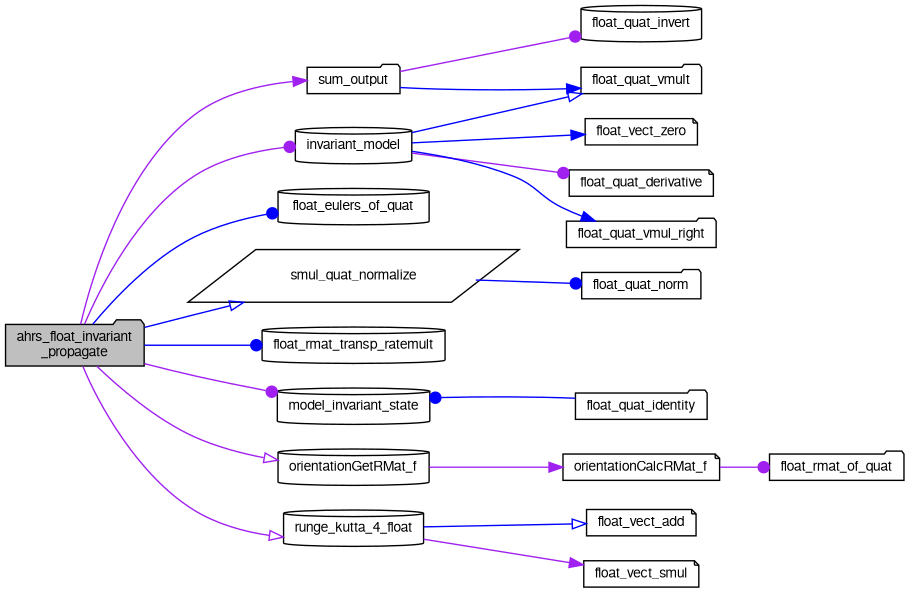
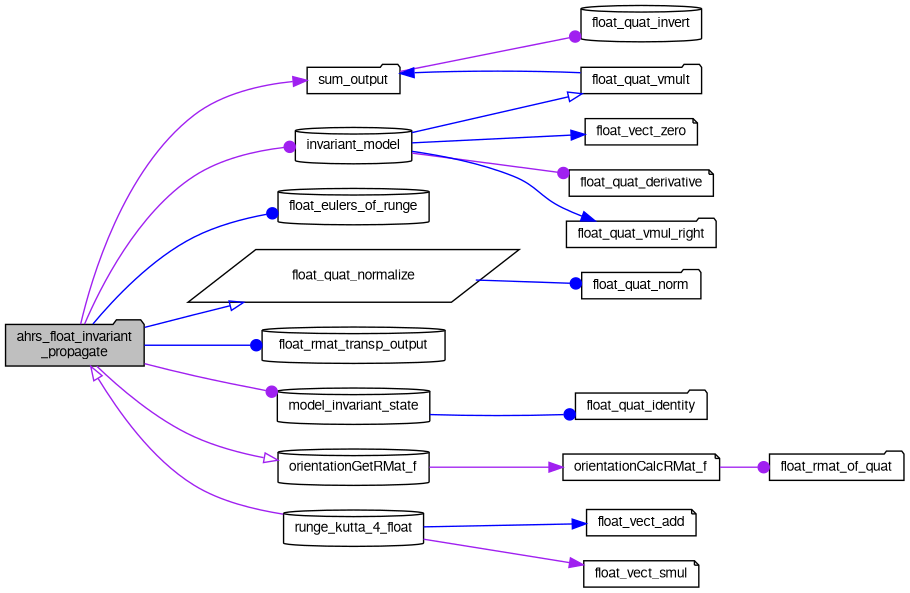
(483, 90) -> (498, 71)
(354, 207) -> (354, 207)
(354, 276) -> (354, 276)
(354, 345) -> (354, 345)
(508, 397) -> (497, 416)
(154, 477) -> (174, 470)
(498, 525) -> (498, 525)
